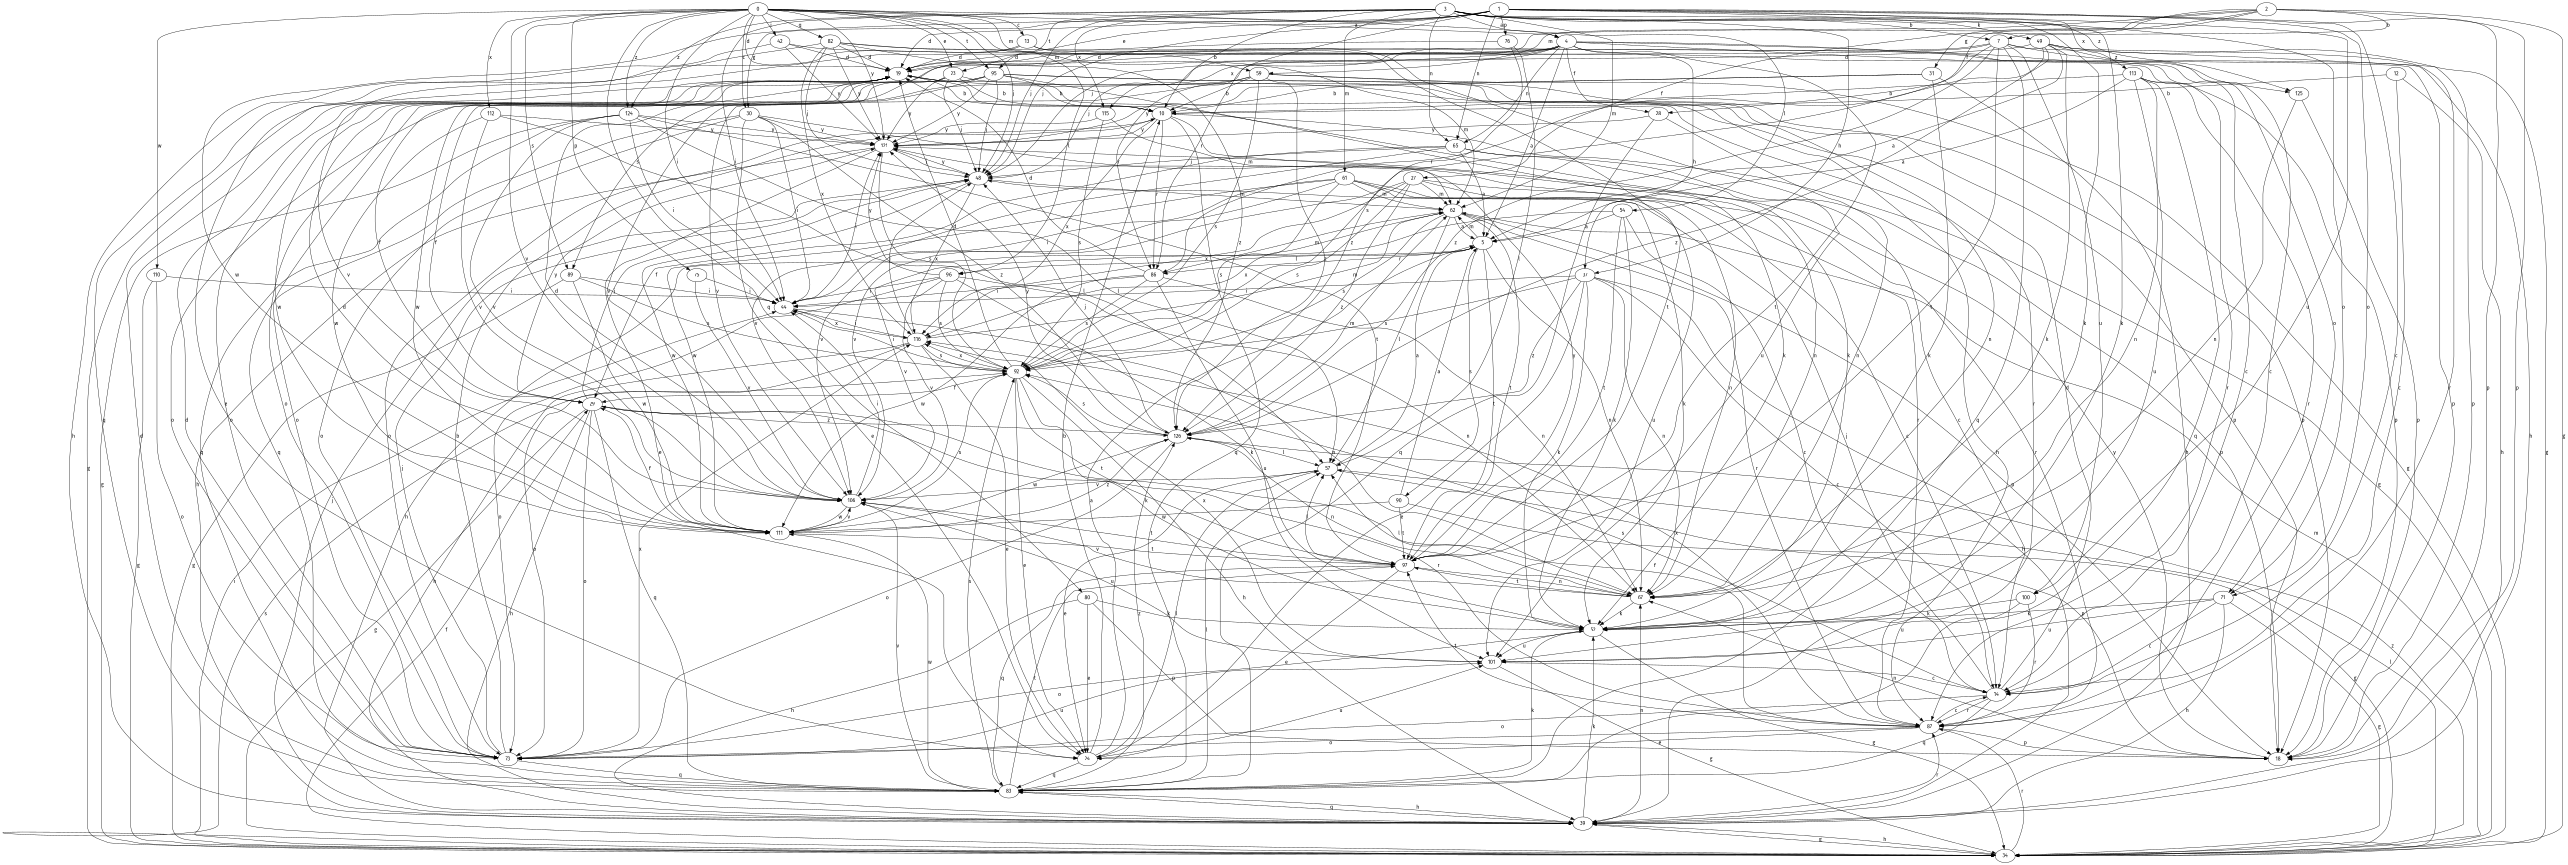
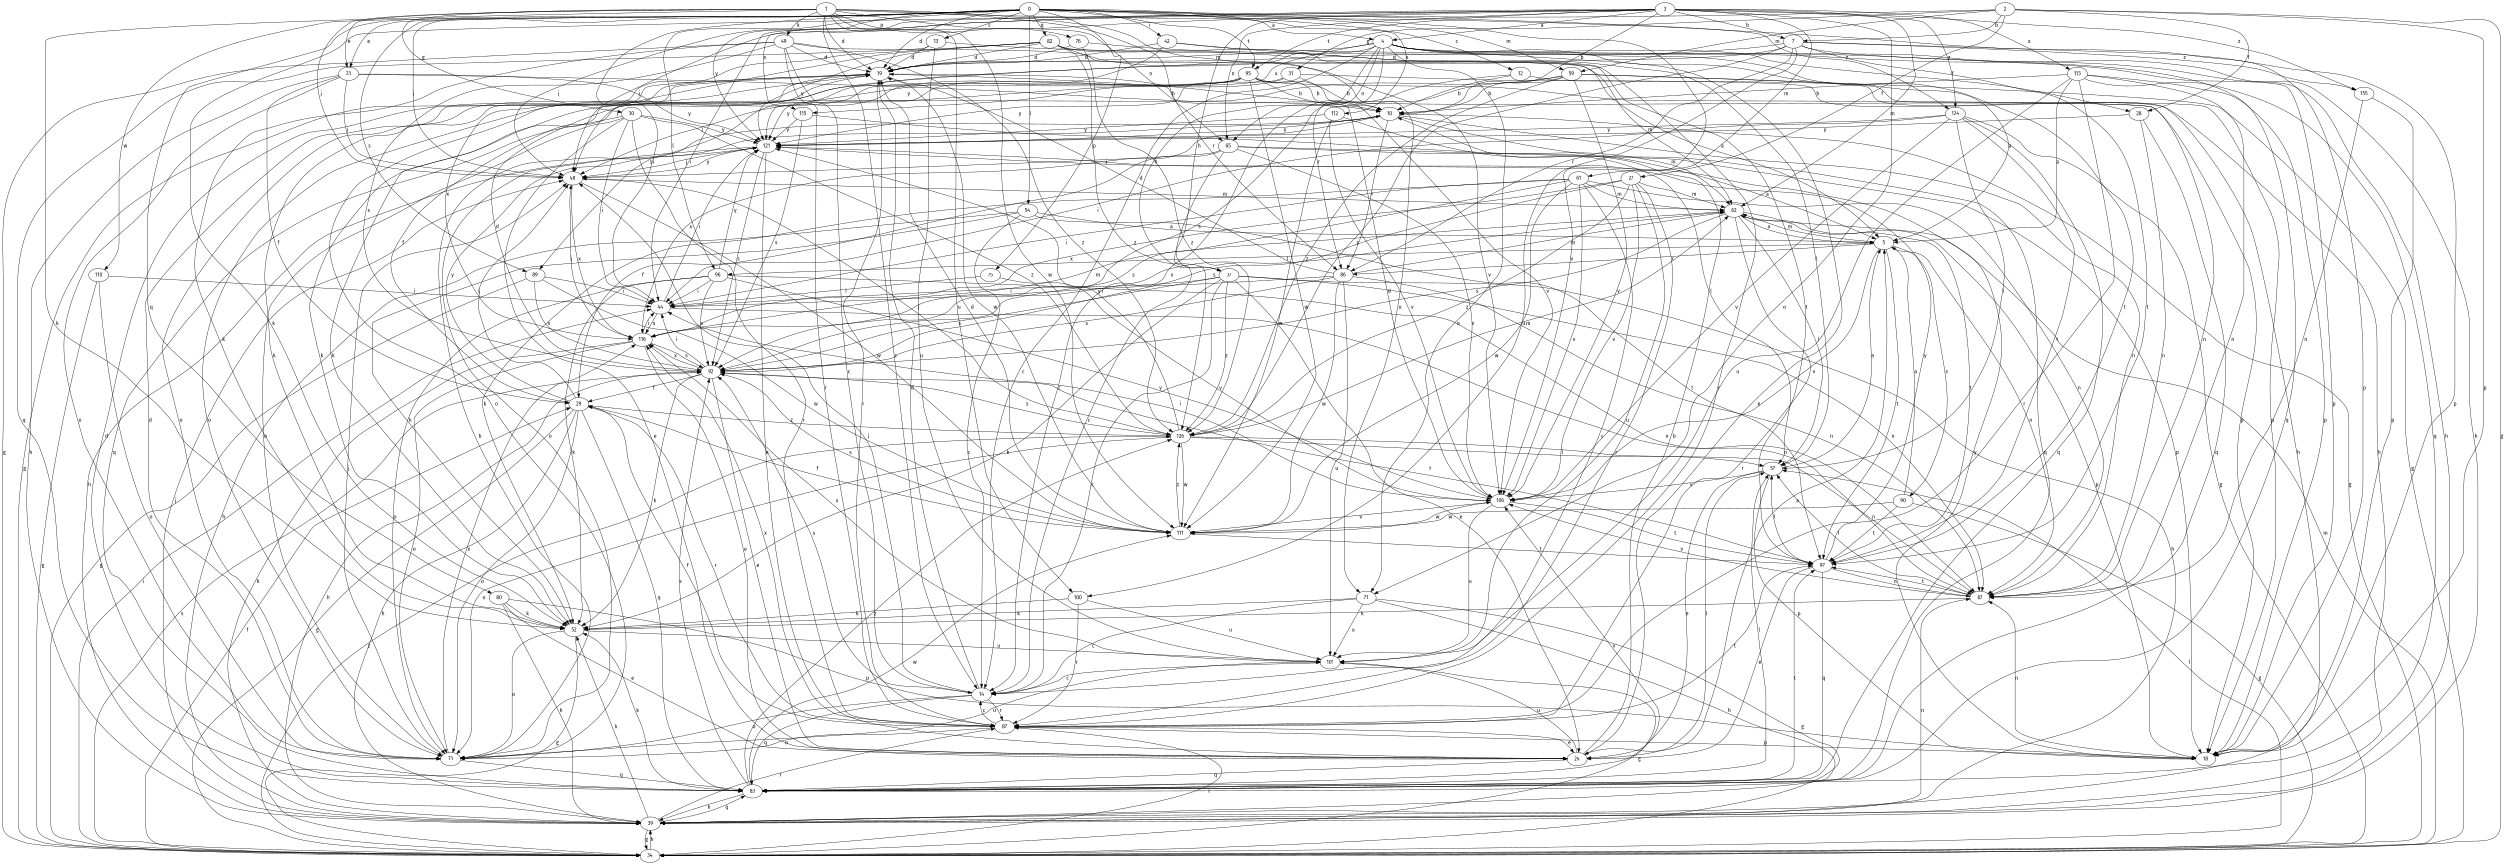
(743, 61) -> (1289, 21)
(1108, 91) -> none
(2299, 94) -> (2364, 94)
